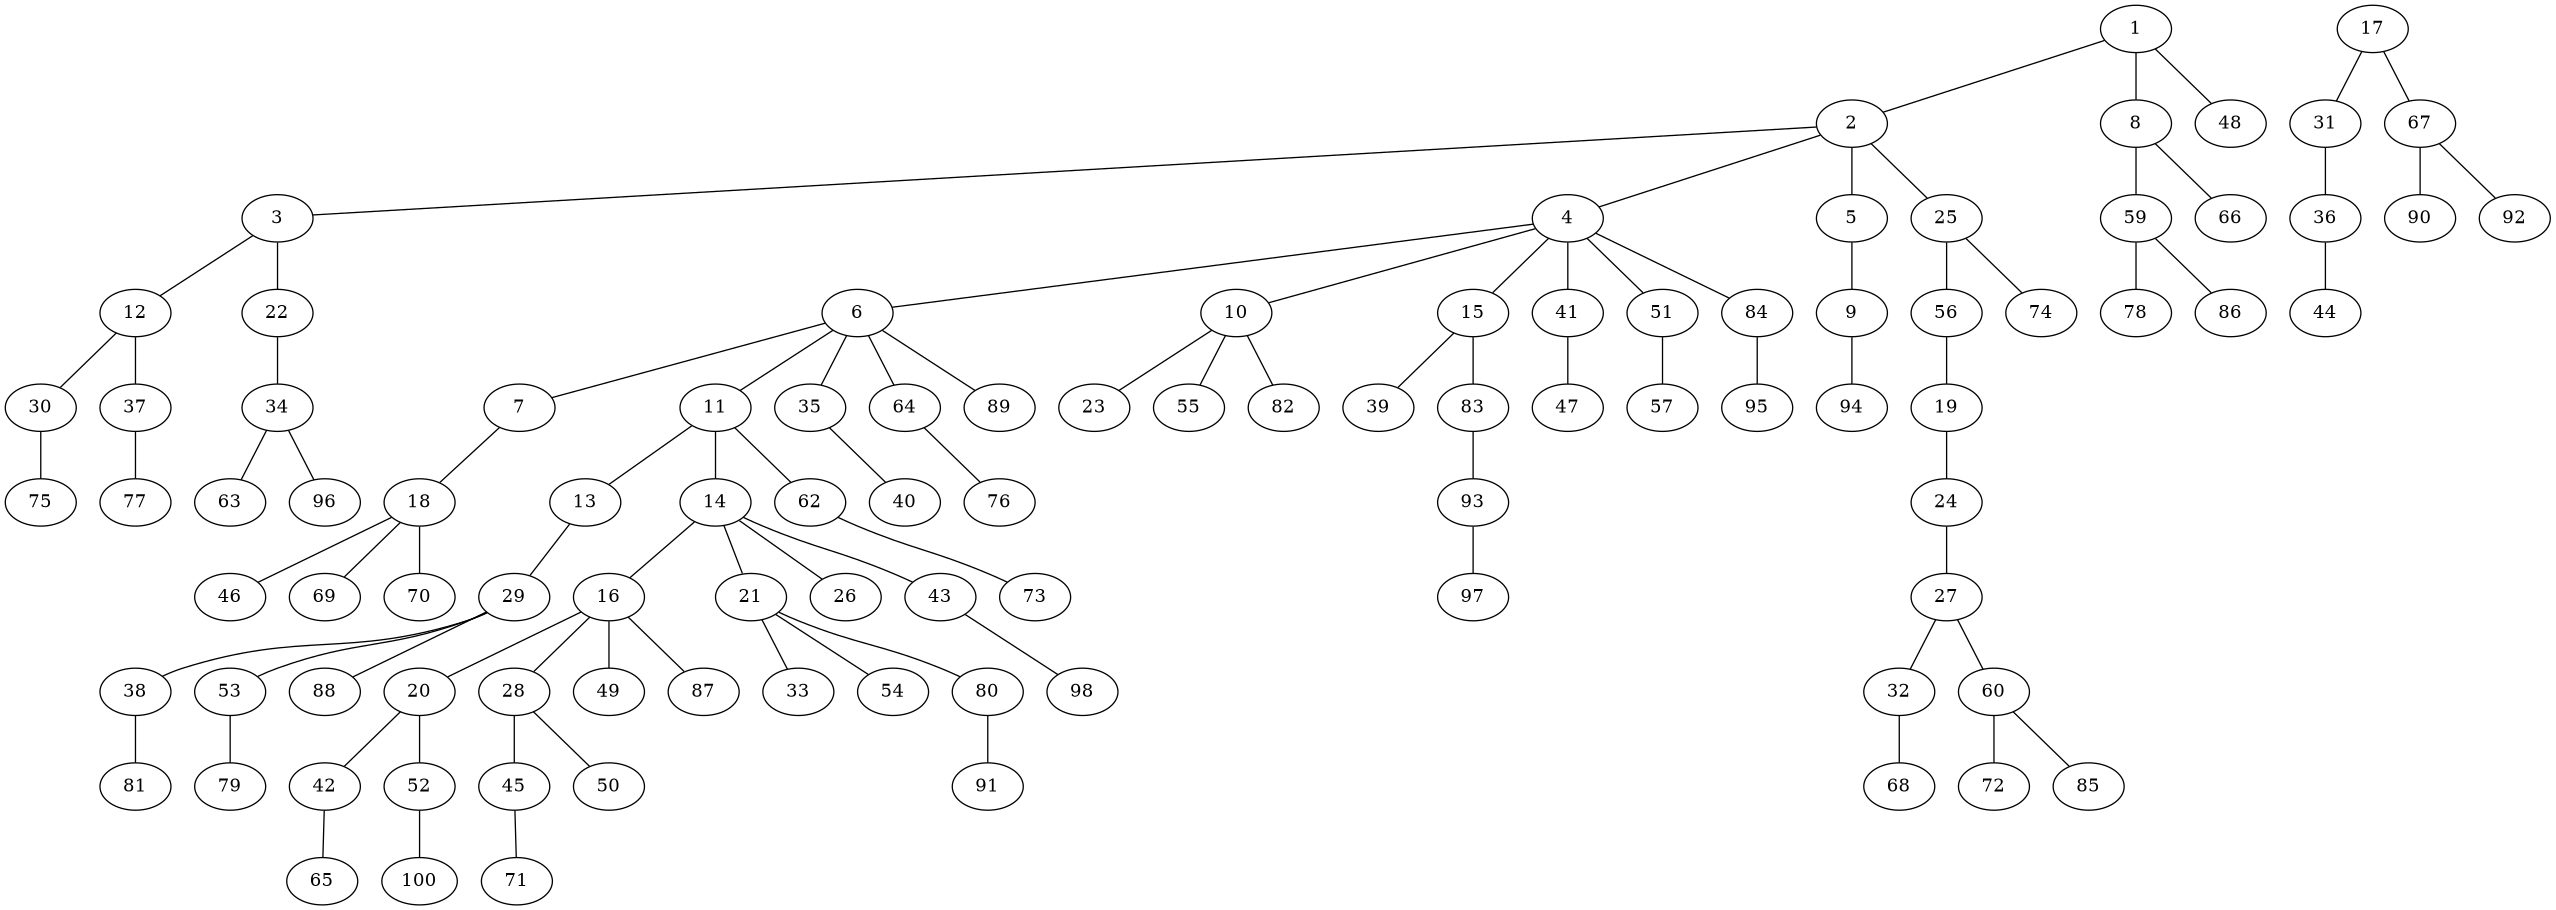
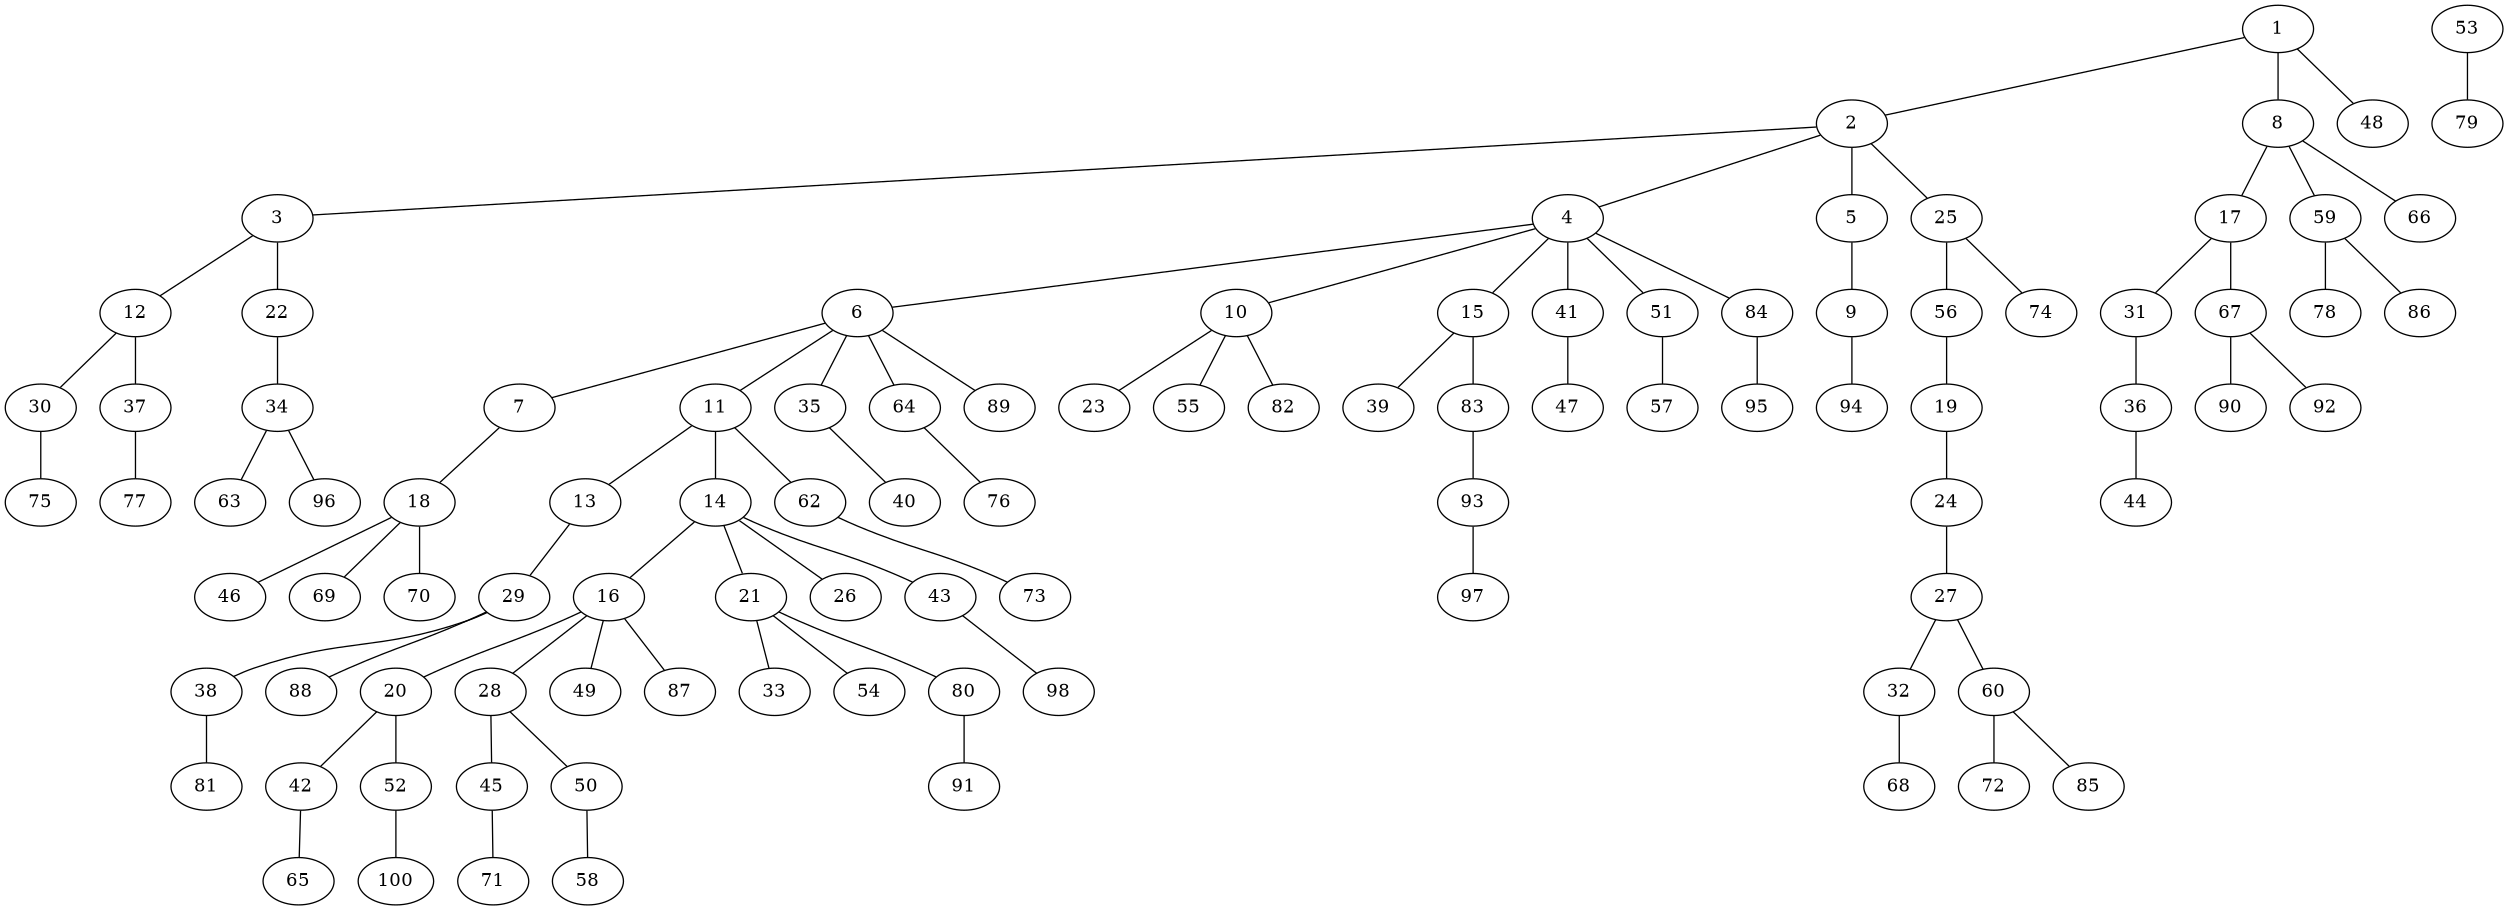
none -> (2254, 171)
(331, 652) -> none
none -> (588, 881)
